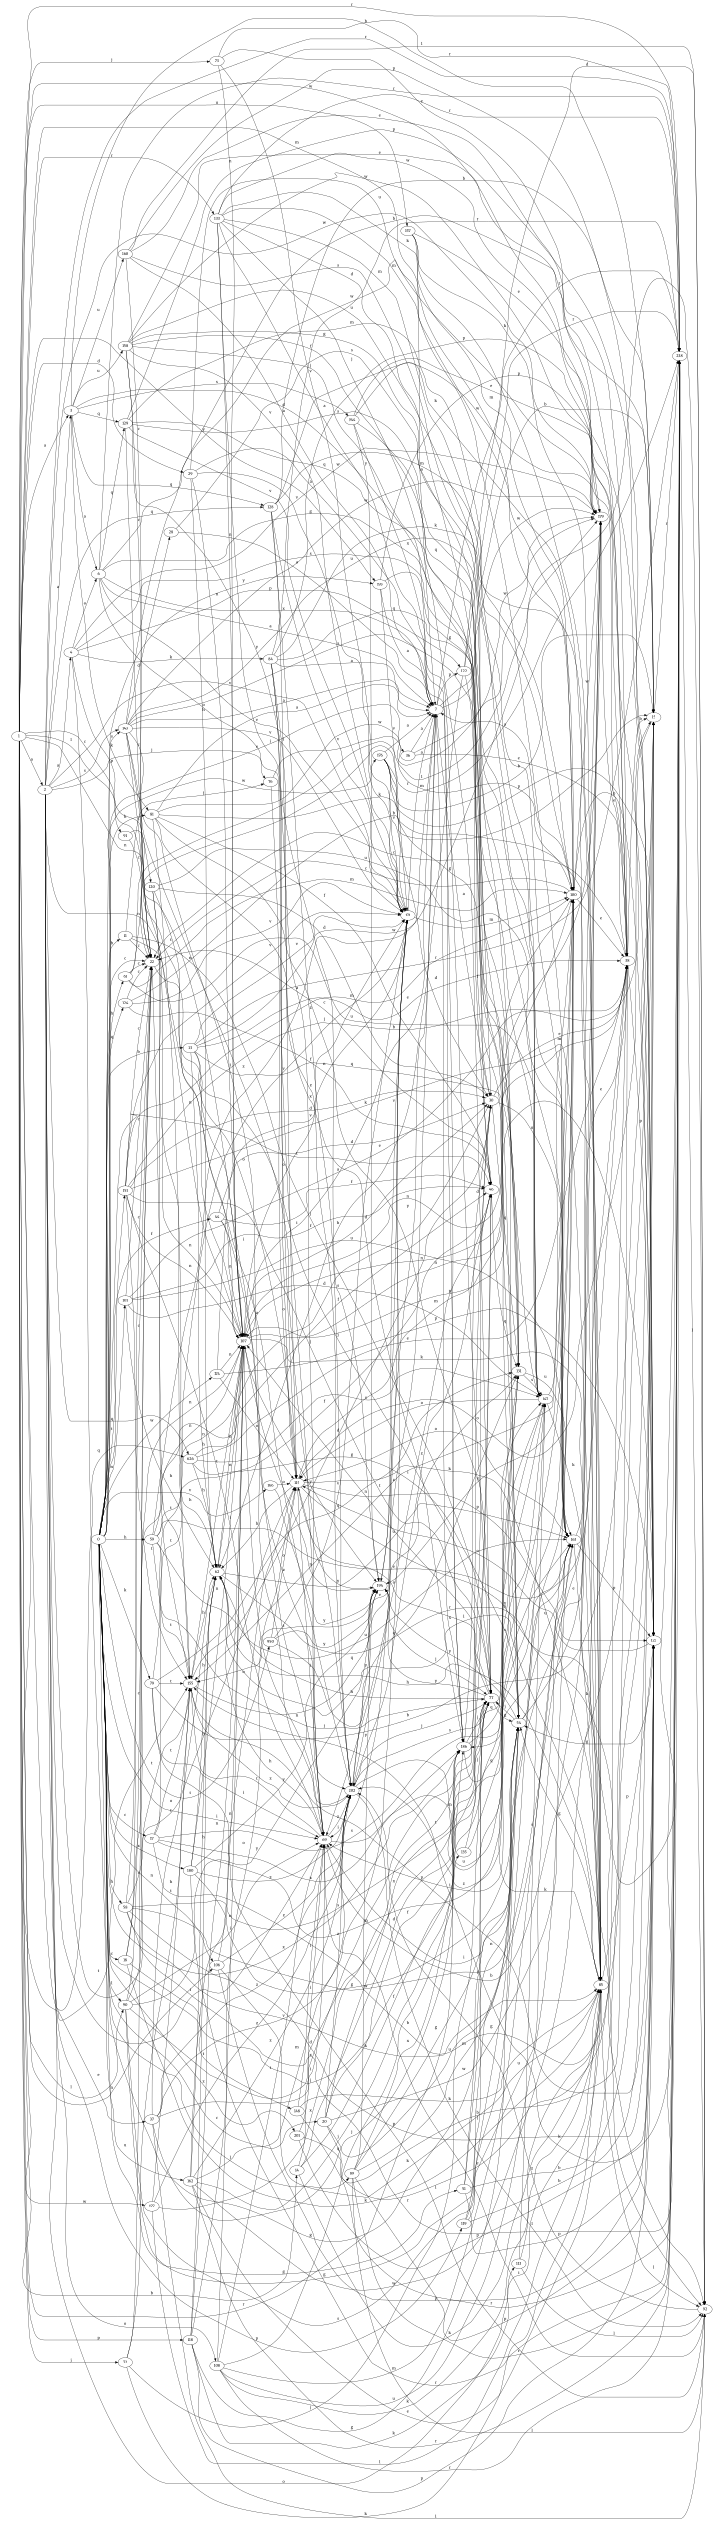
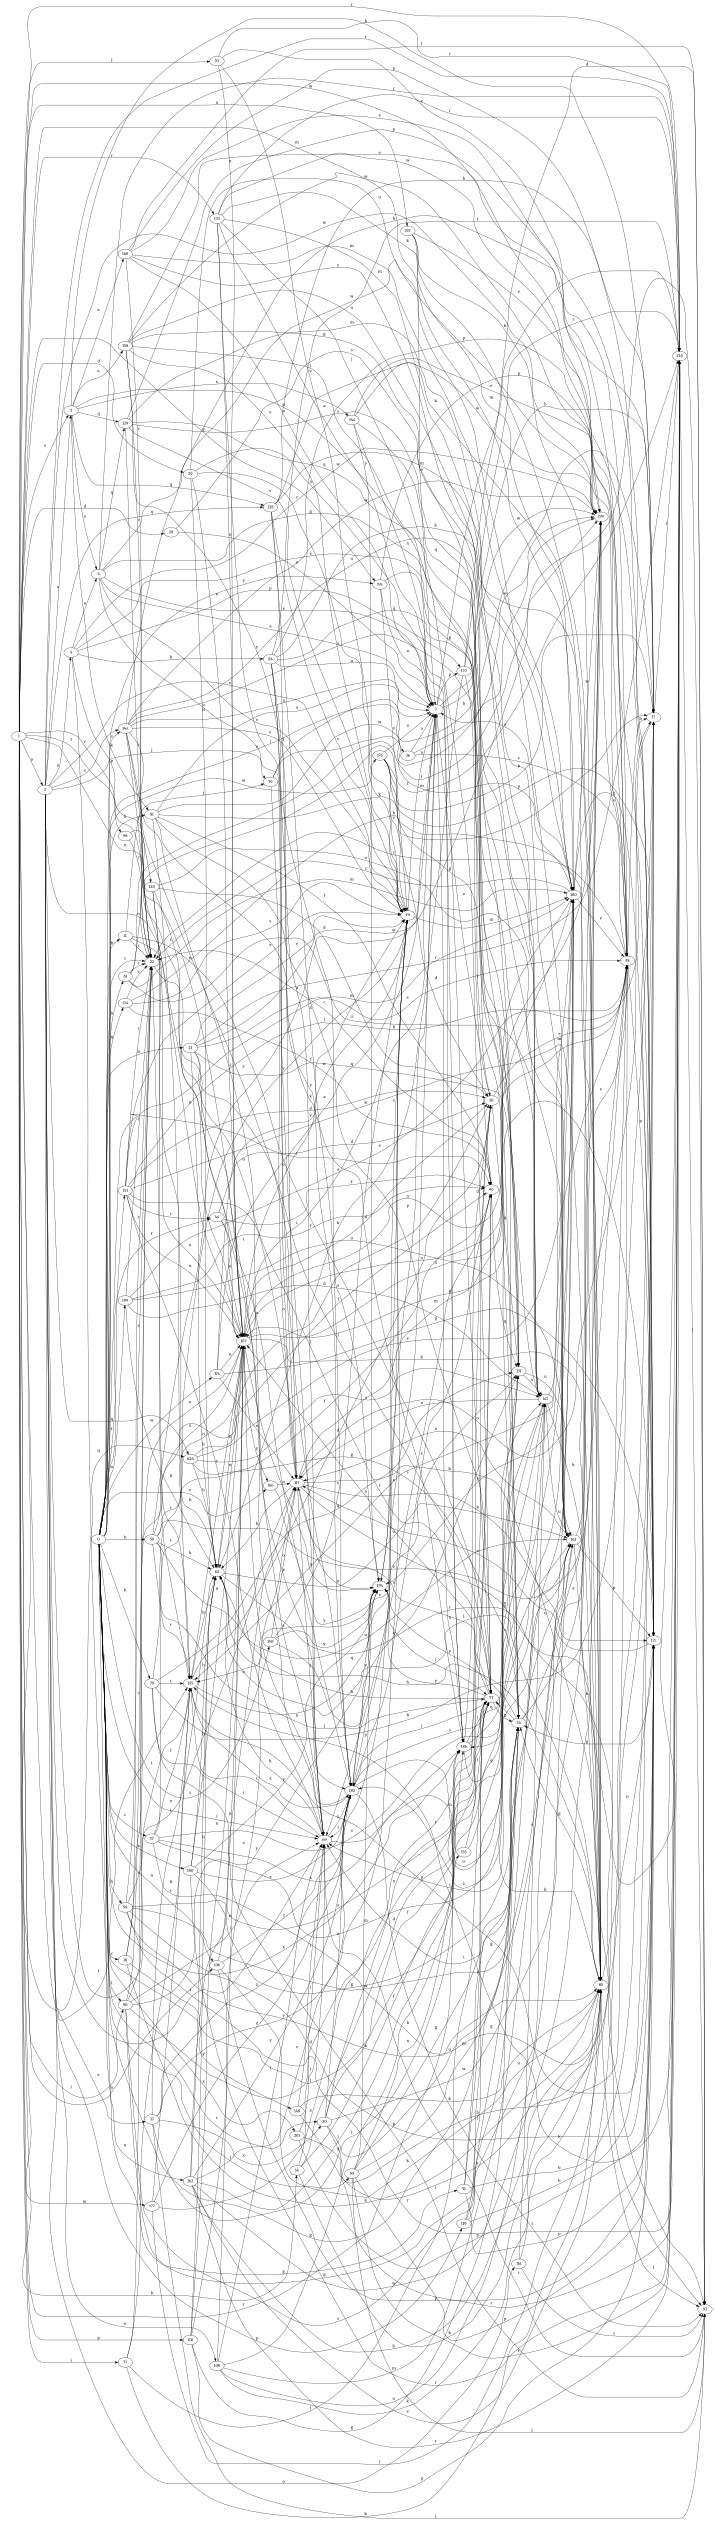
(217, 61) -> (217, 61)
(495, 457) -> (467, 445)
(464, 603) -> none
(462, 626) -> none
(147, 636) -> (29, 554)
(125, 836) -> (125, 836)
none -> (362, 1058)
(125, 1301) -> (125, 1301)
(560, 1307) -> (551, 1470)
(300, 1468) -> (249, 1414)
(629, 1480) -> (514, 568)
(139, 1501) -> (162, 1216)
none -> (186, 1556)
(675, 1614) -> none
(270, 1642) -> (270, 1642)
(491, 1944) -> (491, 1944)
(339, 1984) -> (239, 2159)
(297, 2047) -> (297, 2047)
(204, 2054) -> (204, 2054)
(499, 2066) -> none
(519, 2264) -> (519, 2264)
(490, 2360) -> (460, 2311)
